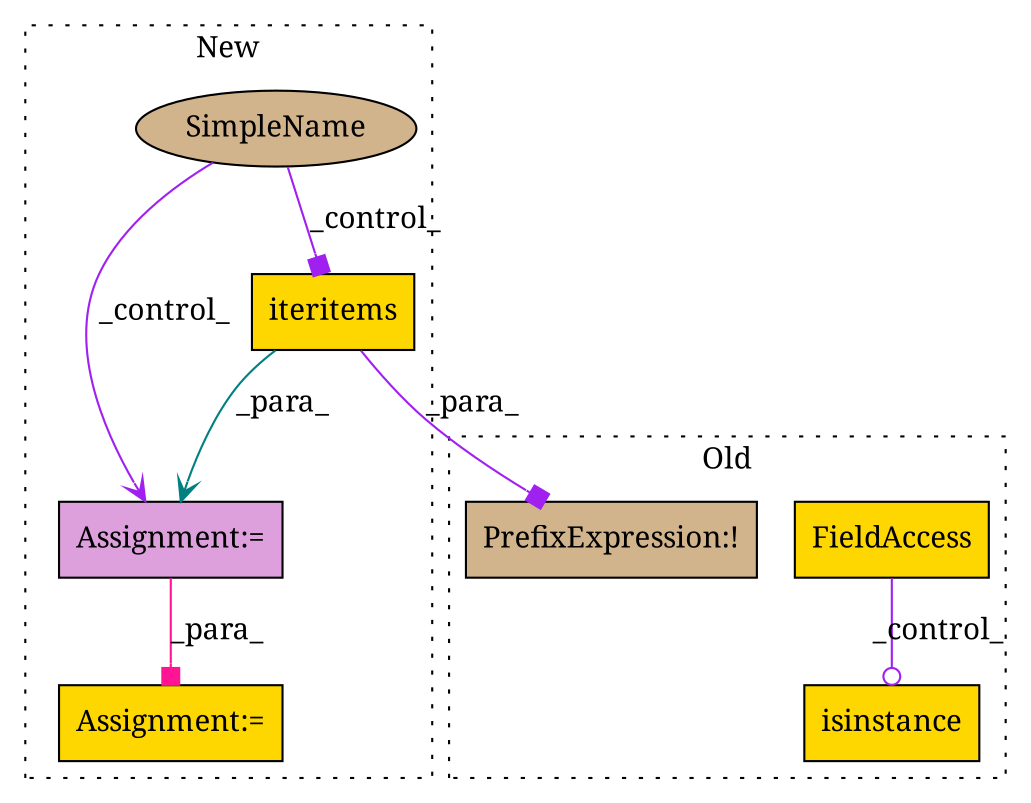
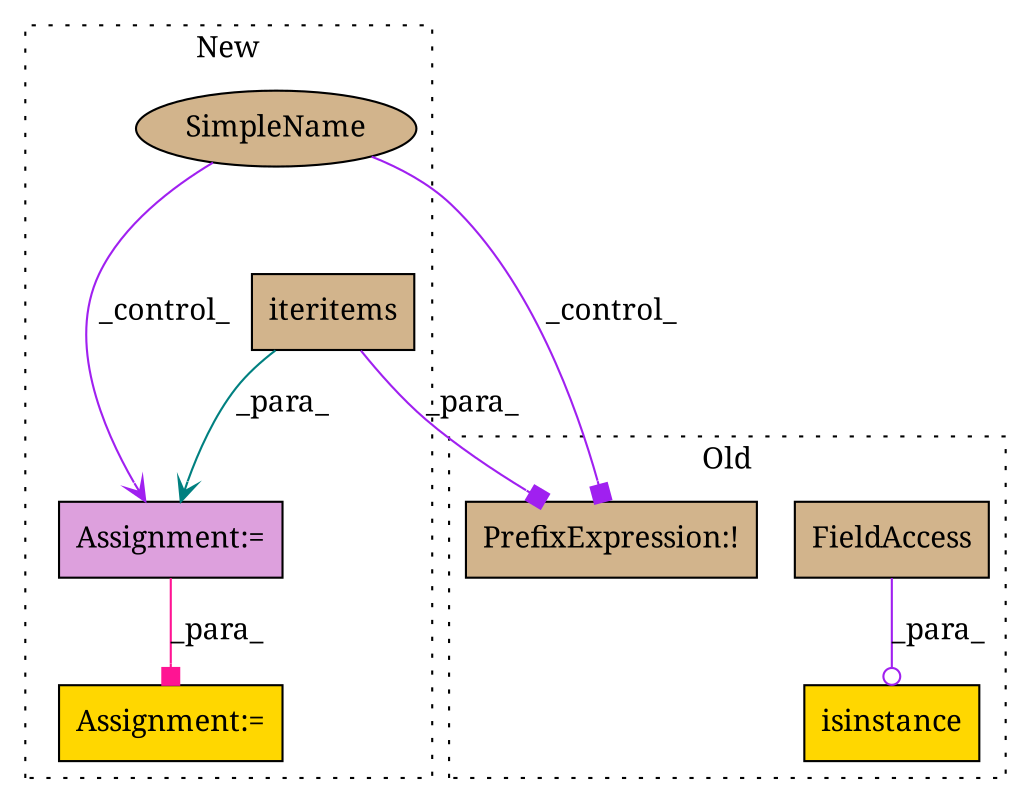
(301, 210) -> (519, 292)
(333, 312) -> (333, 312)
(892, 540) -> (892, 540)
(939, 631) -> (939, 631)
